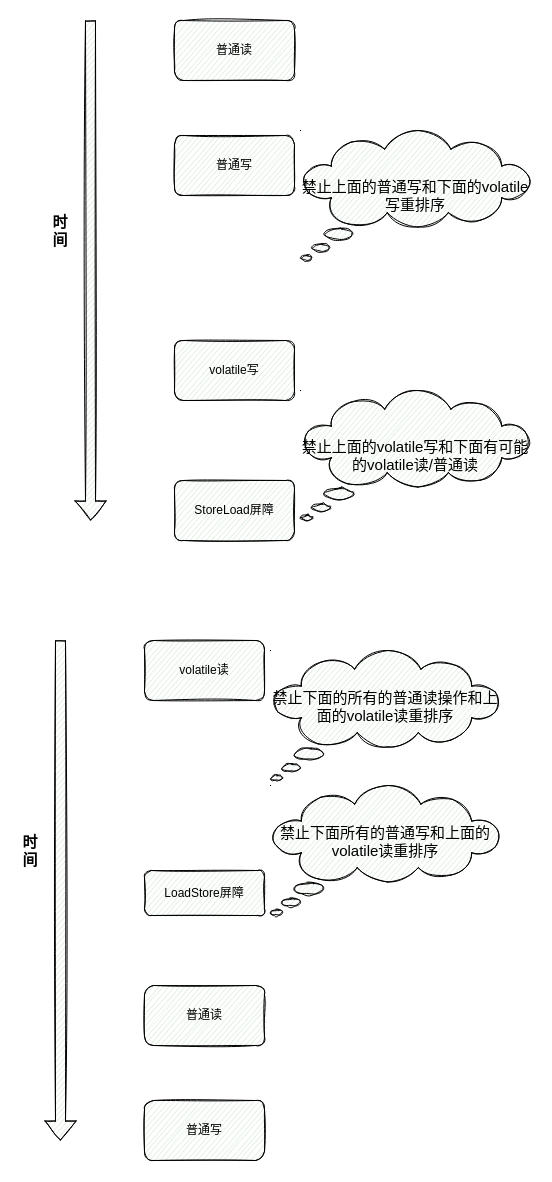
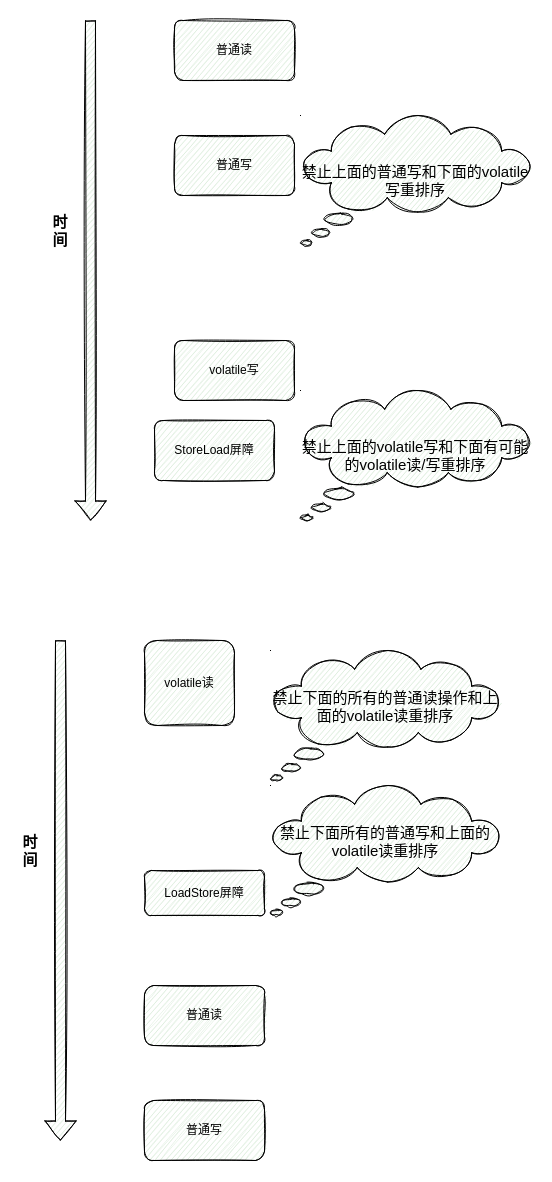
(416, 196) -> (416, 181)
(416, 456) -> (416, 456)
(235, 511) -> (215, 451)
(205, 671) -> (190, 683)
